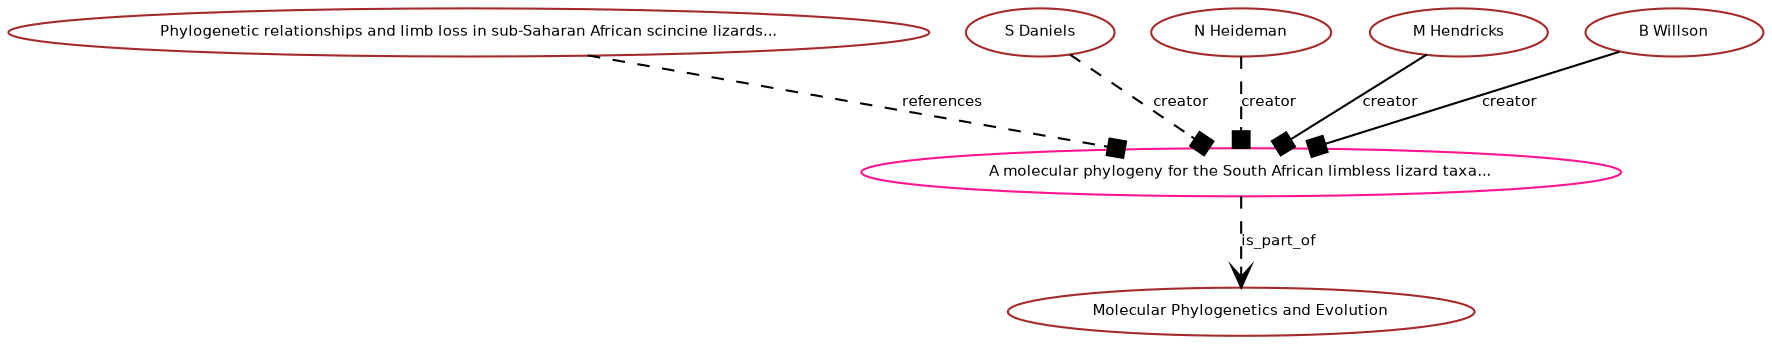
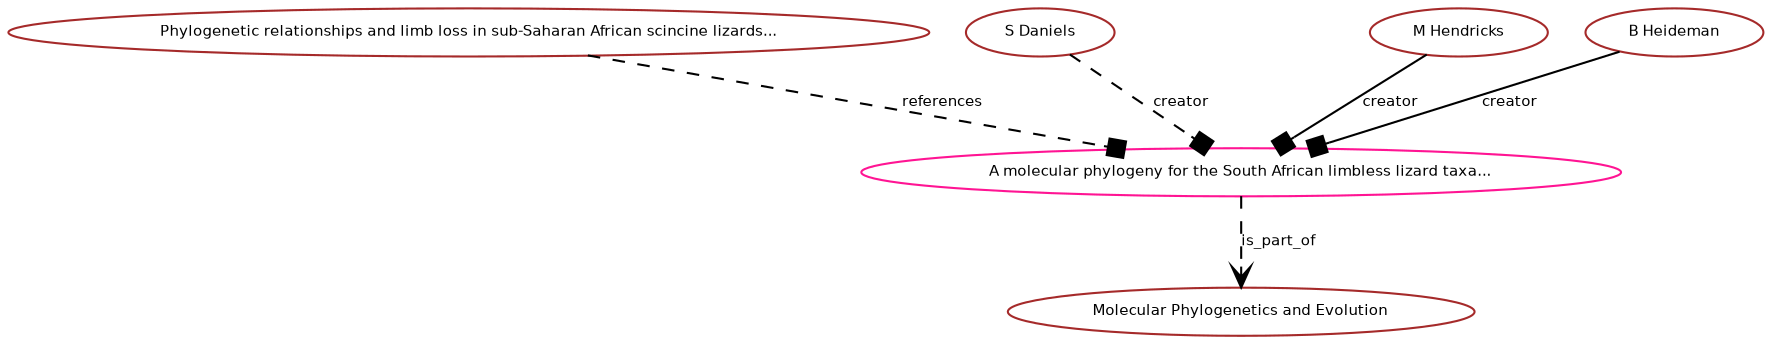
(1241, 32) -> none
(1674, 32) -> (1674, 32)
